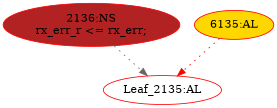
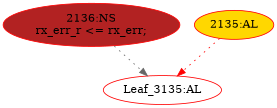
(234, 25) -> (234, 25)
(162, 90) -> (162, 90)
